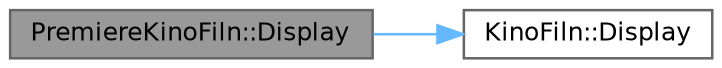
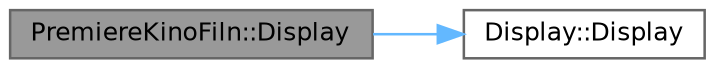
(588, 34) -> (584, 34)
